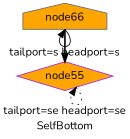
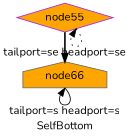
(65, 41) -> (65, 43)
